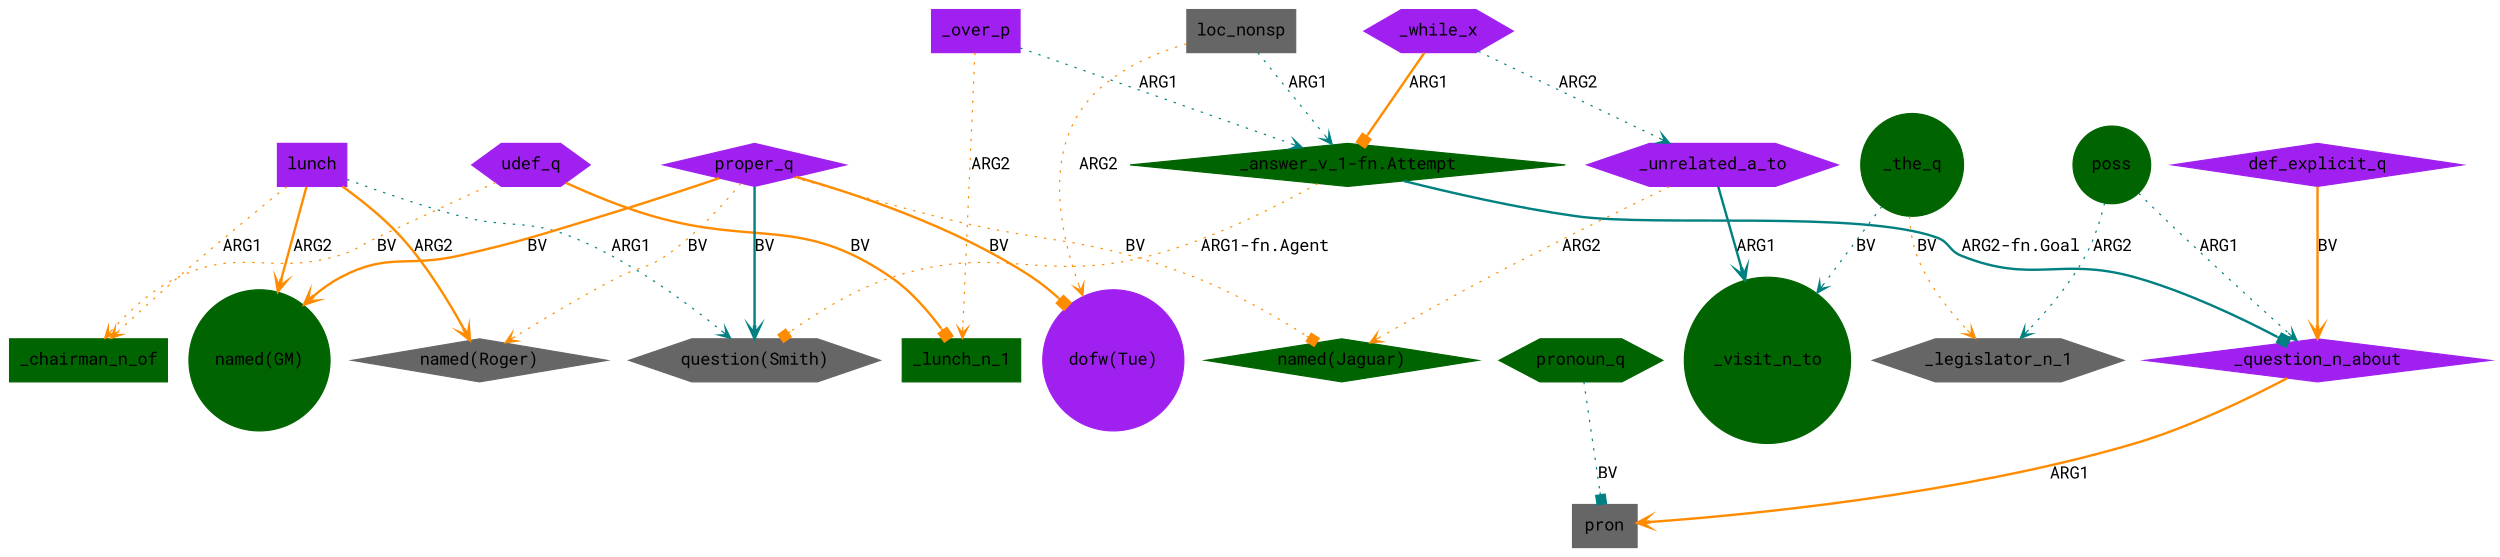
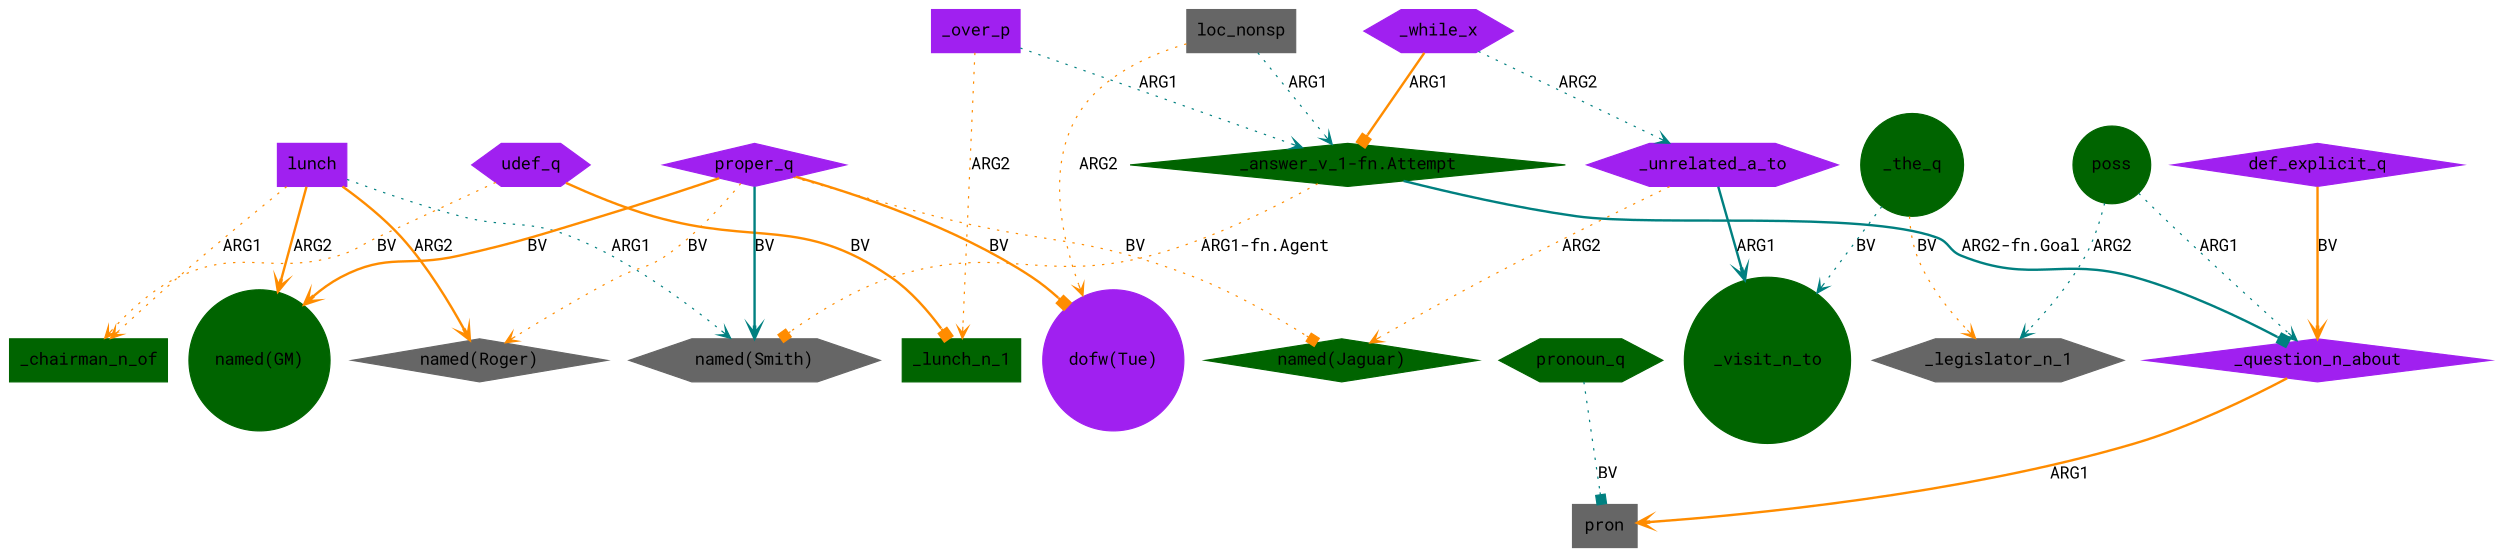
(755, 360) -> (755, 360)
